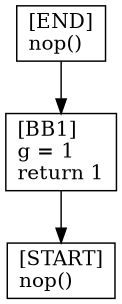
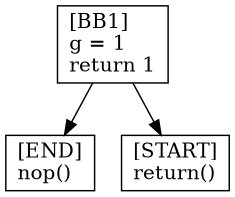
(61, 80) -> (82, 103)
(61, 271) -> (175, 163)
